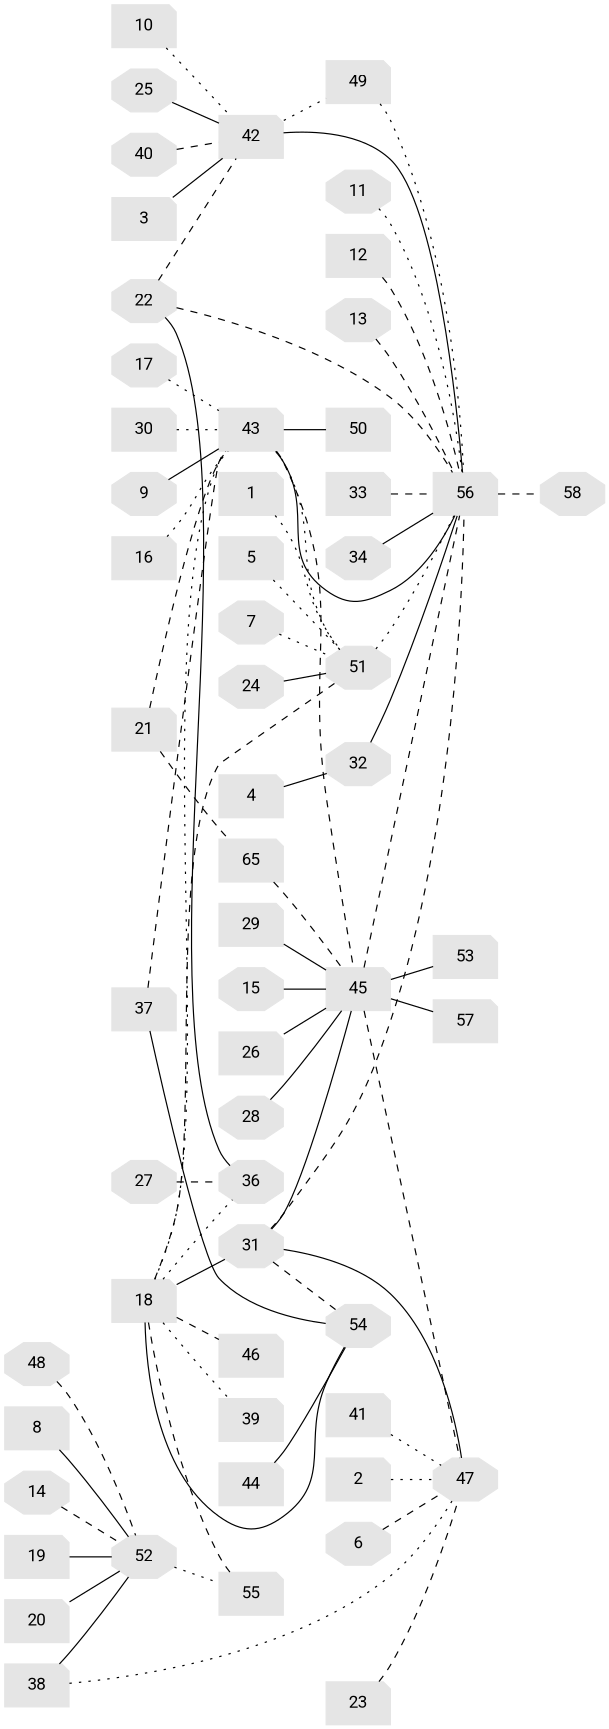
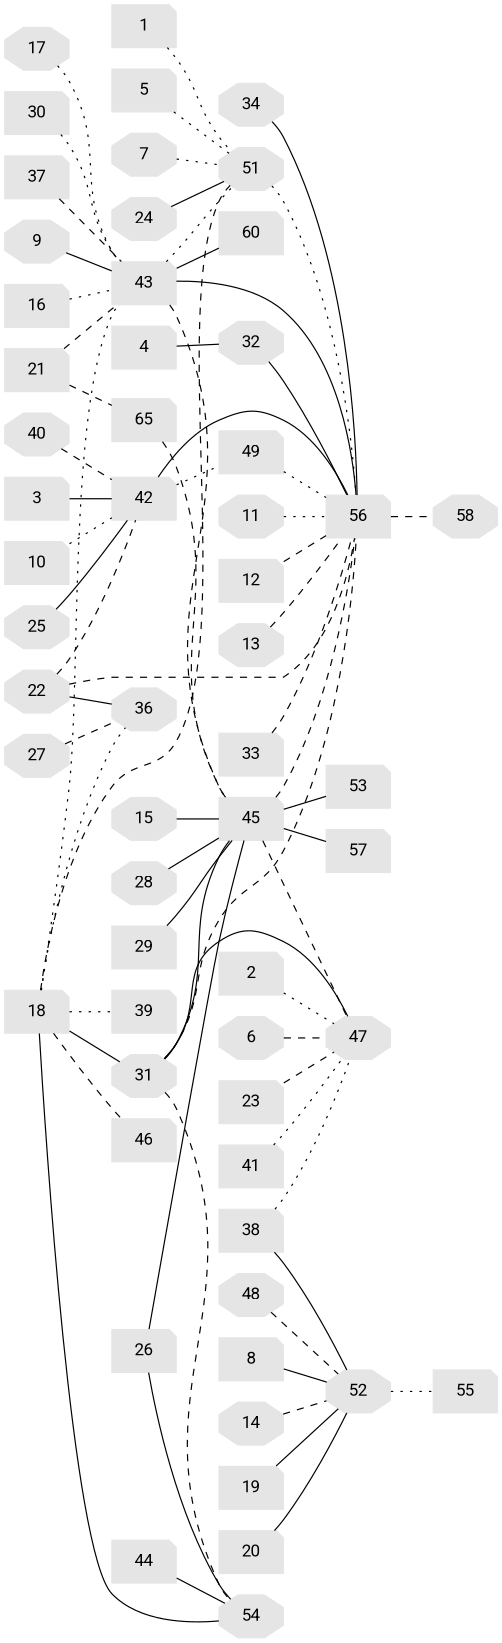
(358, 430) -> (251, 233)
(195, 1213) -> (178, 1490)
(178, 1451) -> none
